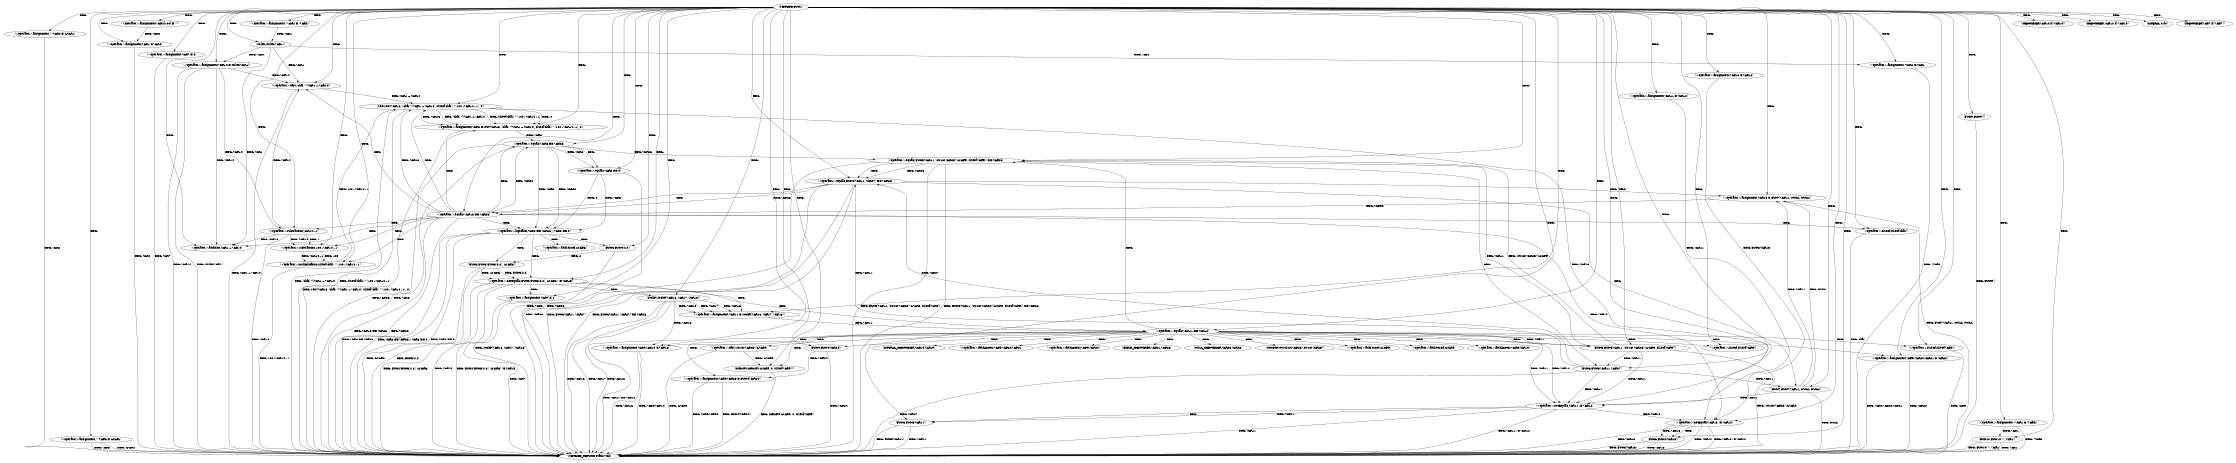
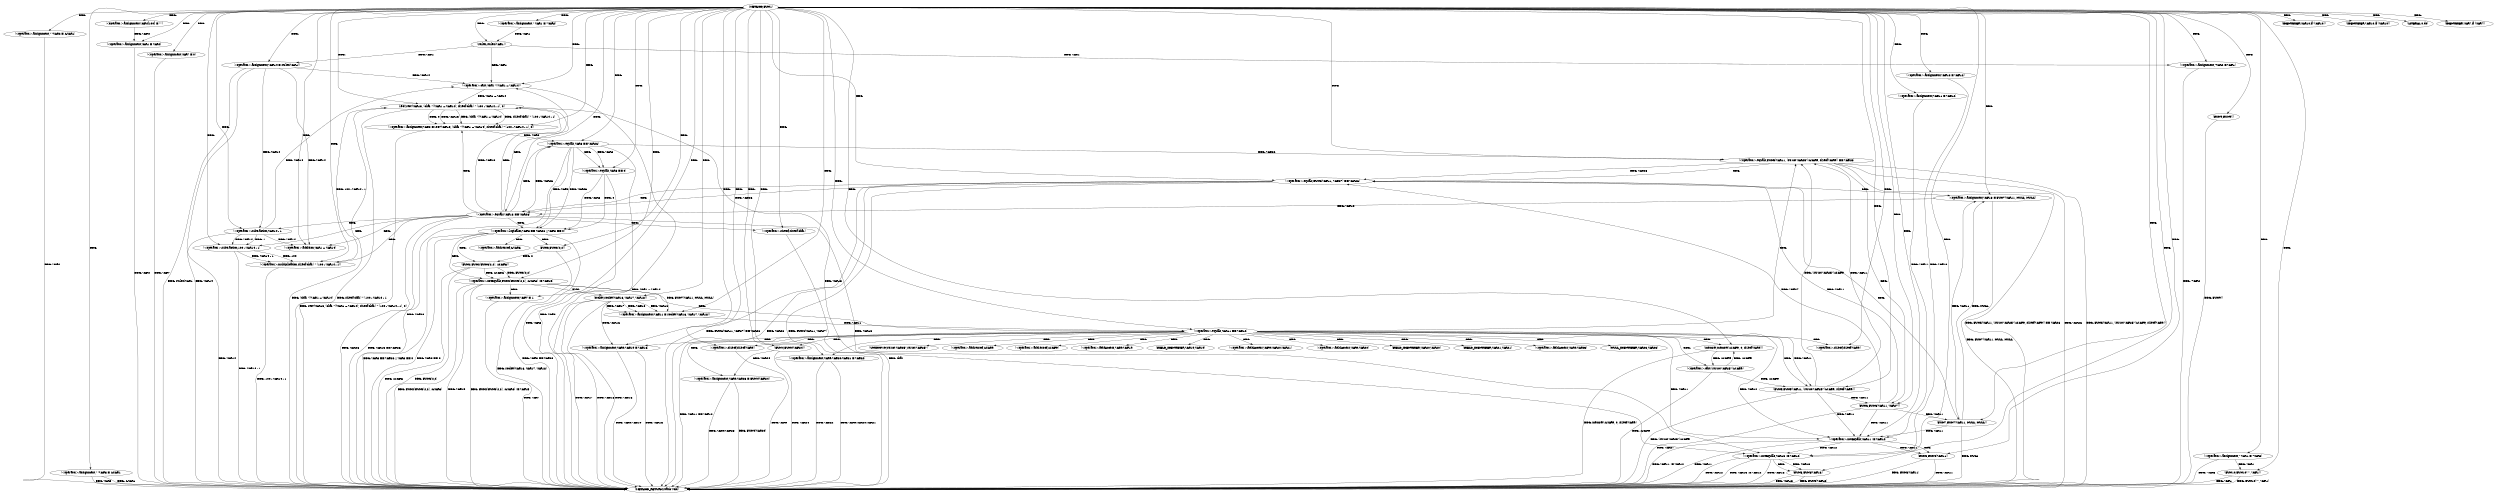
(296, 65) -> (499, 65)
(247, 142) -> none
(1375, 206) -> (1346, 206)
(618, 248) -> (552, 248)
(1757, 248) -> (1939, 265)
(615, 290) -> (576, 290)
(742, 298) -> (690, 298)
(909, 348) -> (1181, 348)
(1147, 348) -> (1487, 348)
none -> (1416, 348)
none -> (1561, 348)
none -> (1712, 356)
(819, 358) -> (761, 358)
none -> (1753, 381)
none -> (257, 482)
